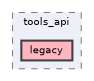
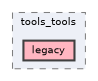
(47, 22) -> (49, 22)
